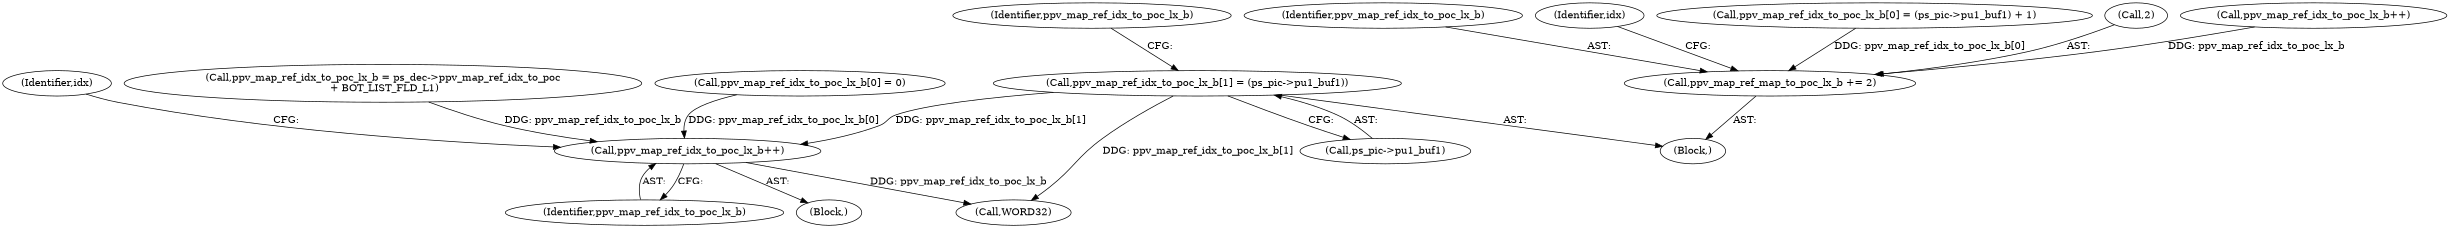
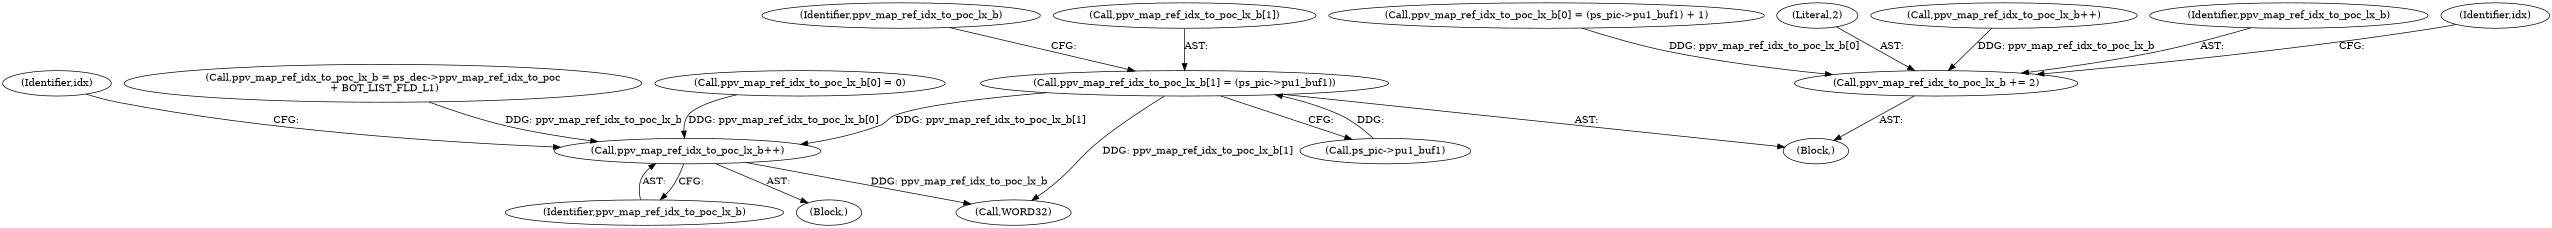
none -> (1185, 16)
(2136, 16) -> (1817, 16)
(1770, 83) -> (1936, 83)
(1368, 120) -> (1372, 120)
